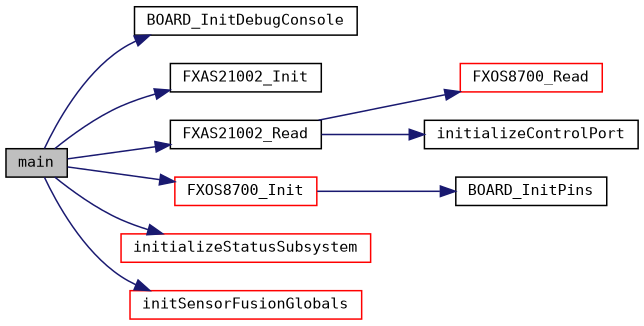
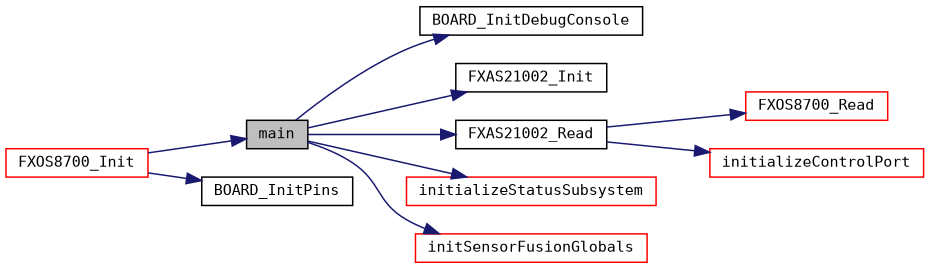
(531, 134) -> (817, 163)
(114, 173) -> (190, 147)
